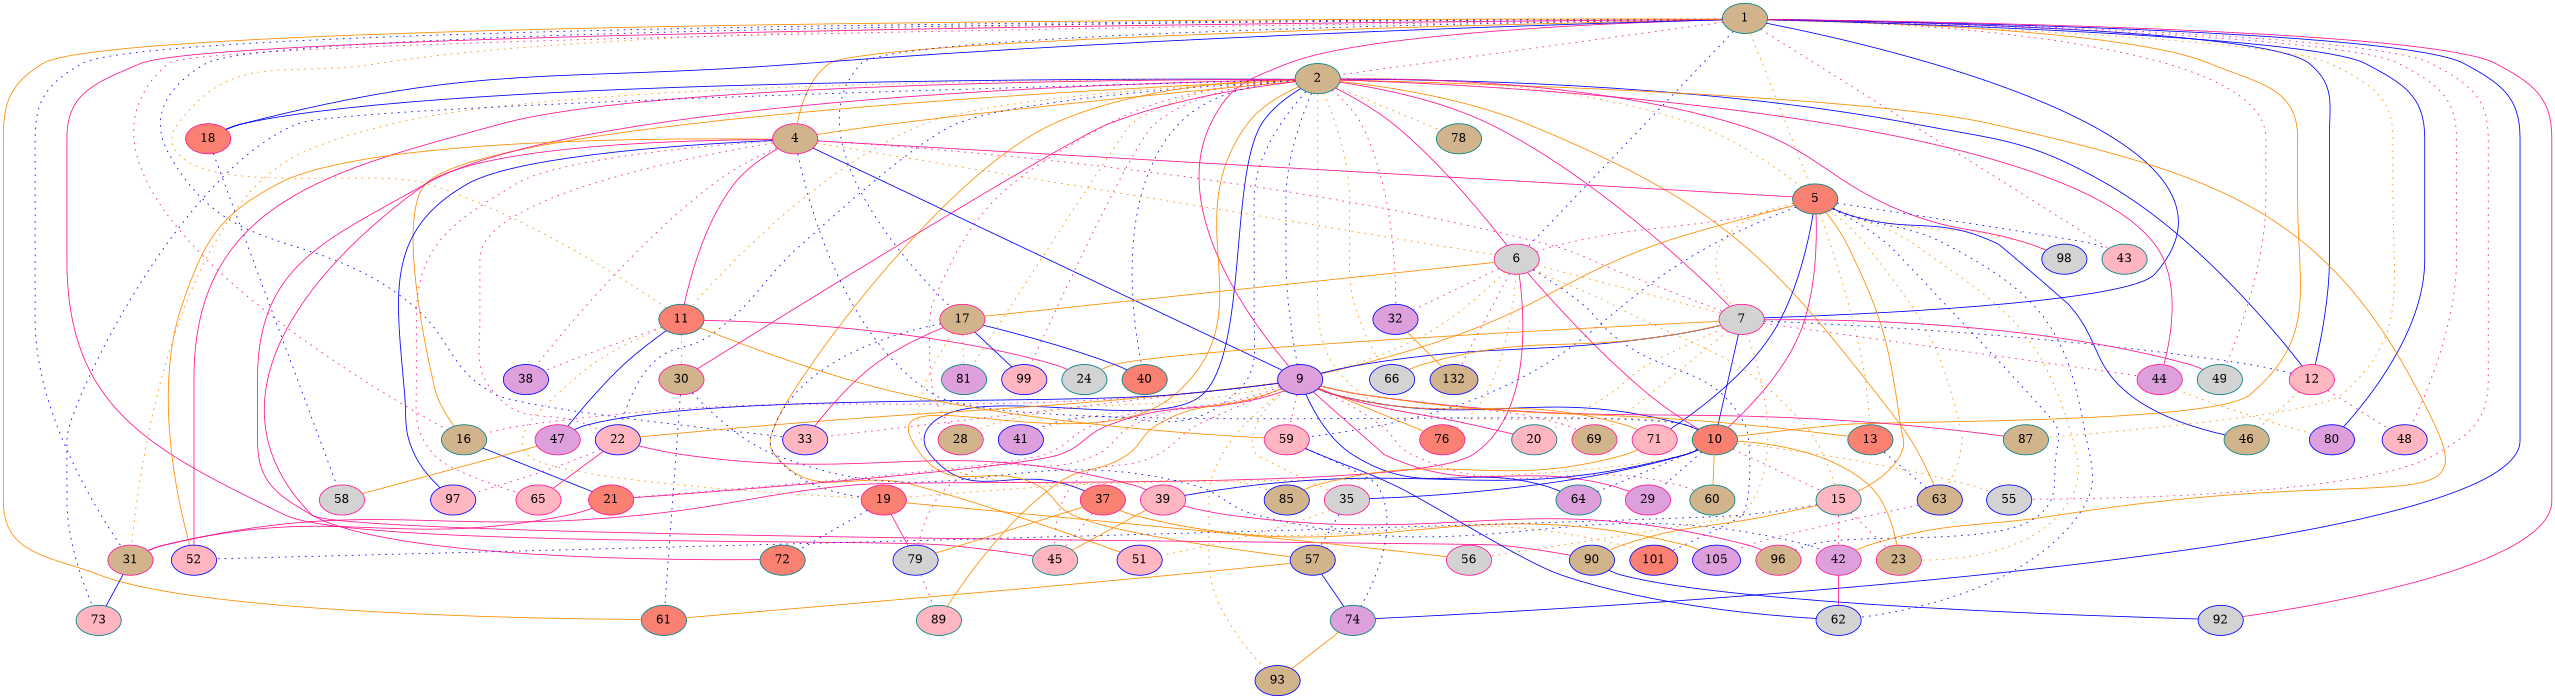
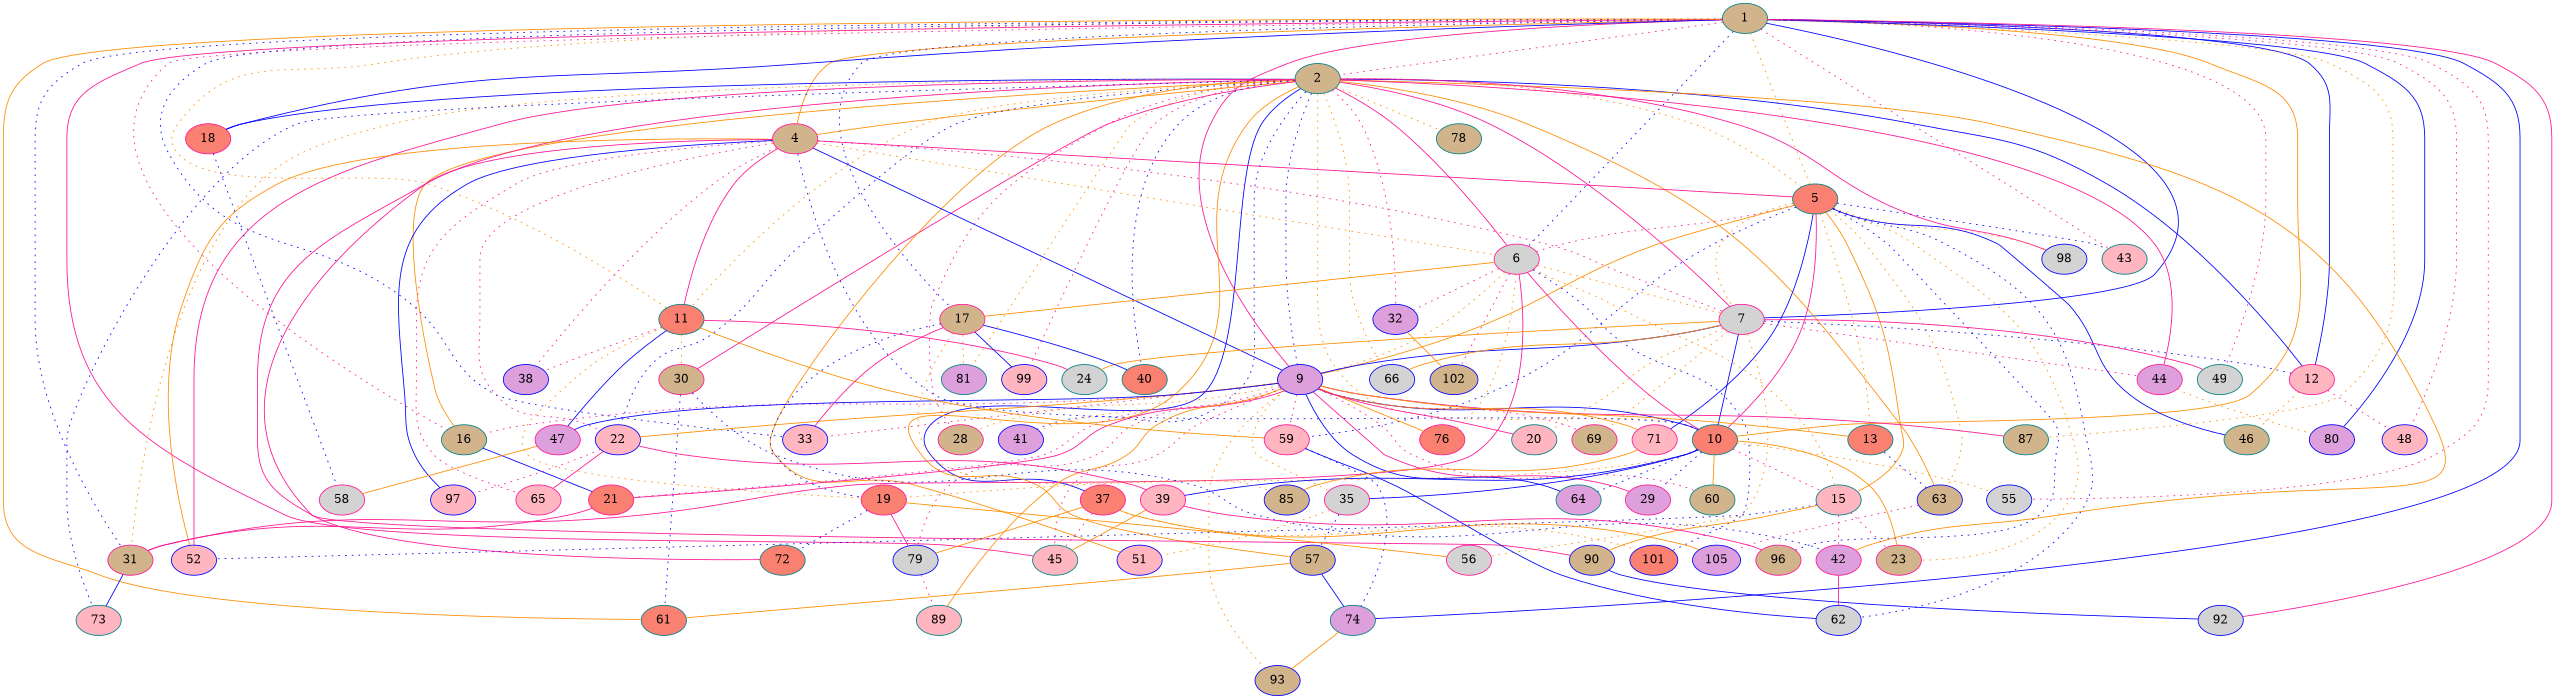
(1454, 380) -> (1454, 380)
